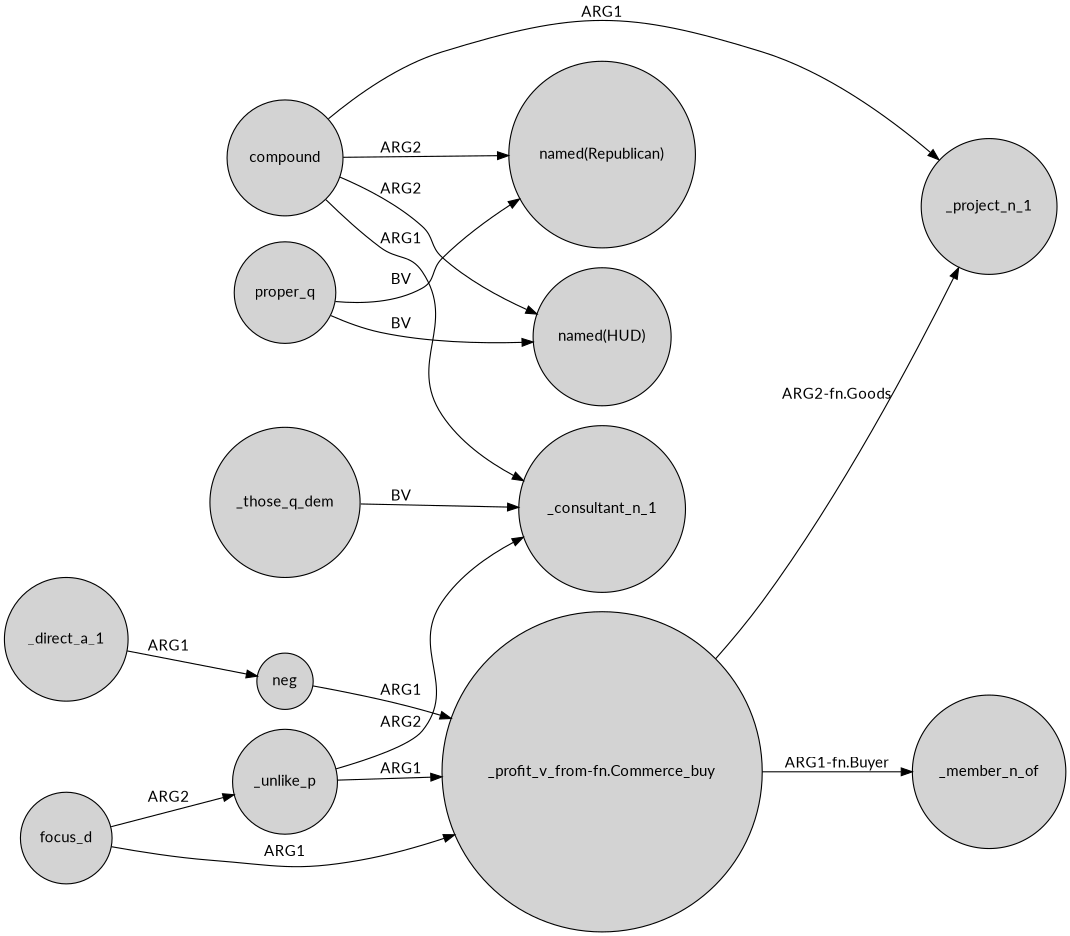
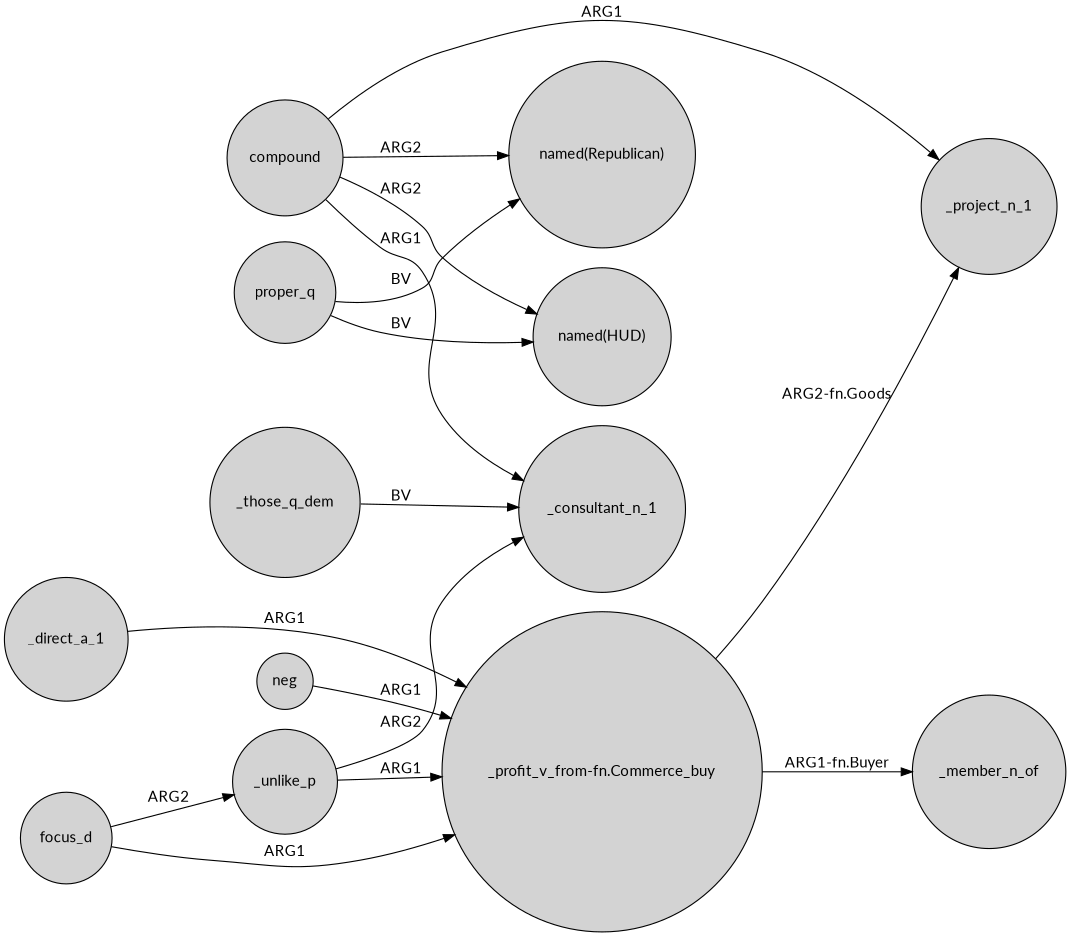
(187, 662) -> (296, 631)
